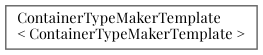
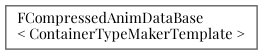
(131, 27) -> (131, 27)
